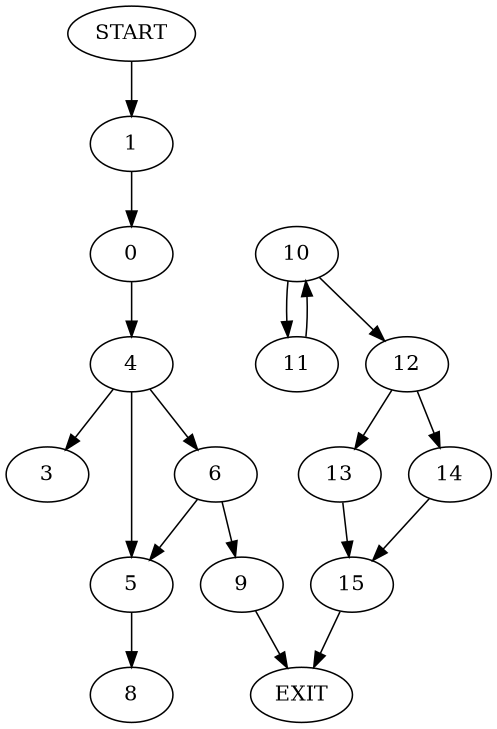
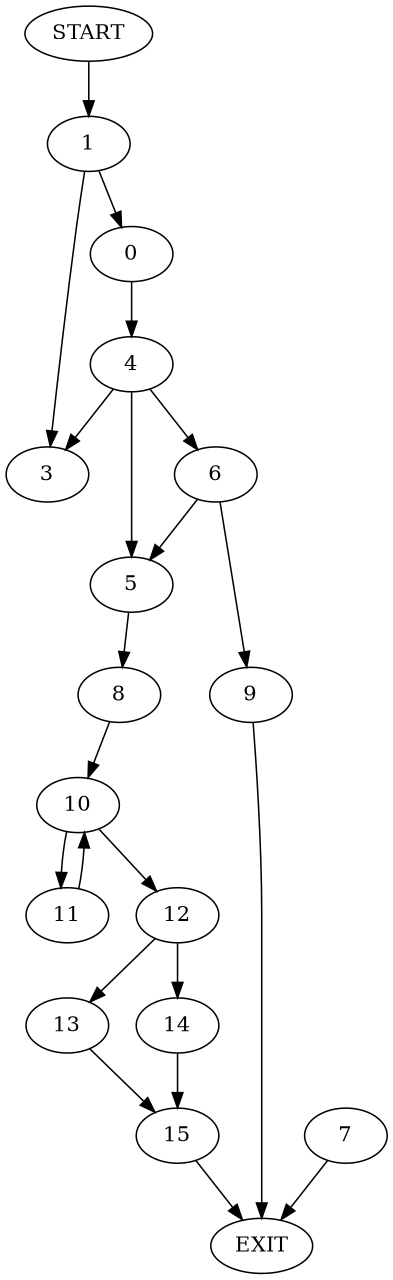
none -> (67, 301)
none -> (102, 743)
none -> (346, 1136)
